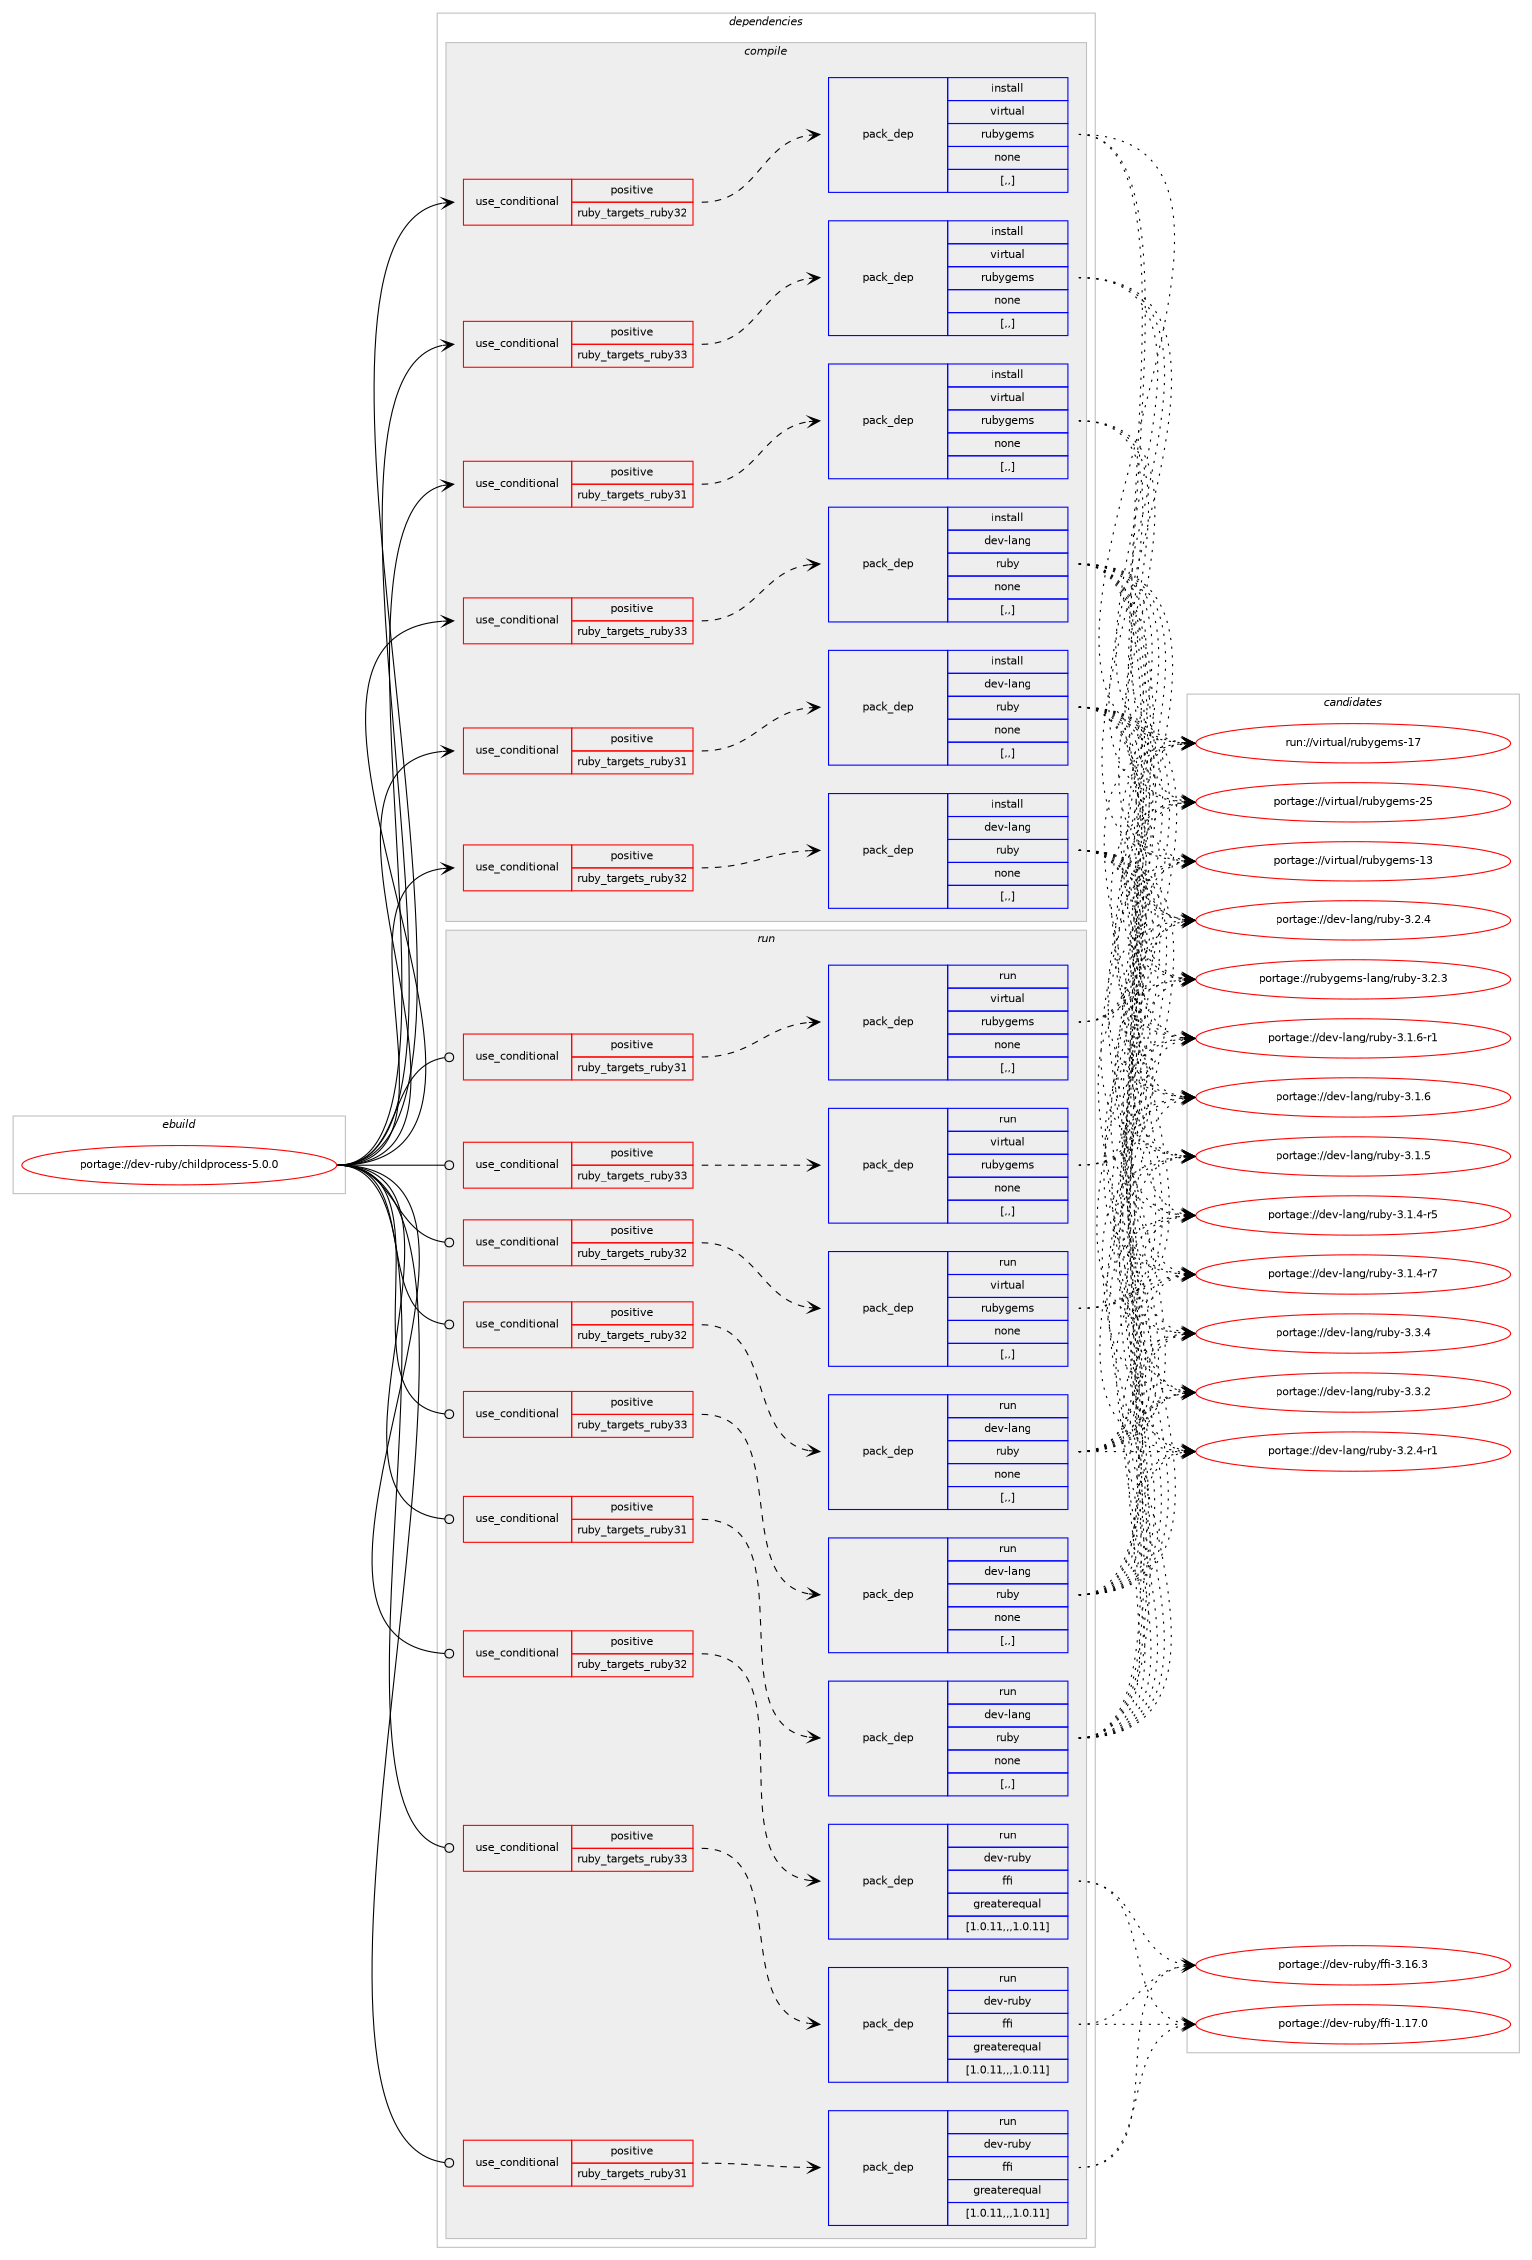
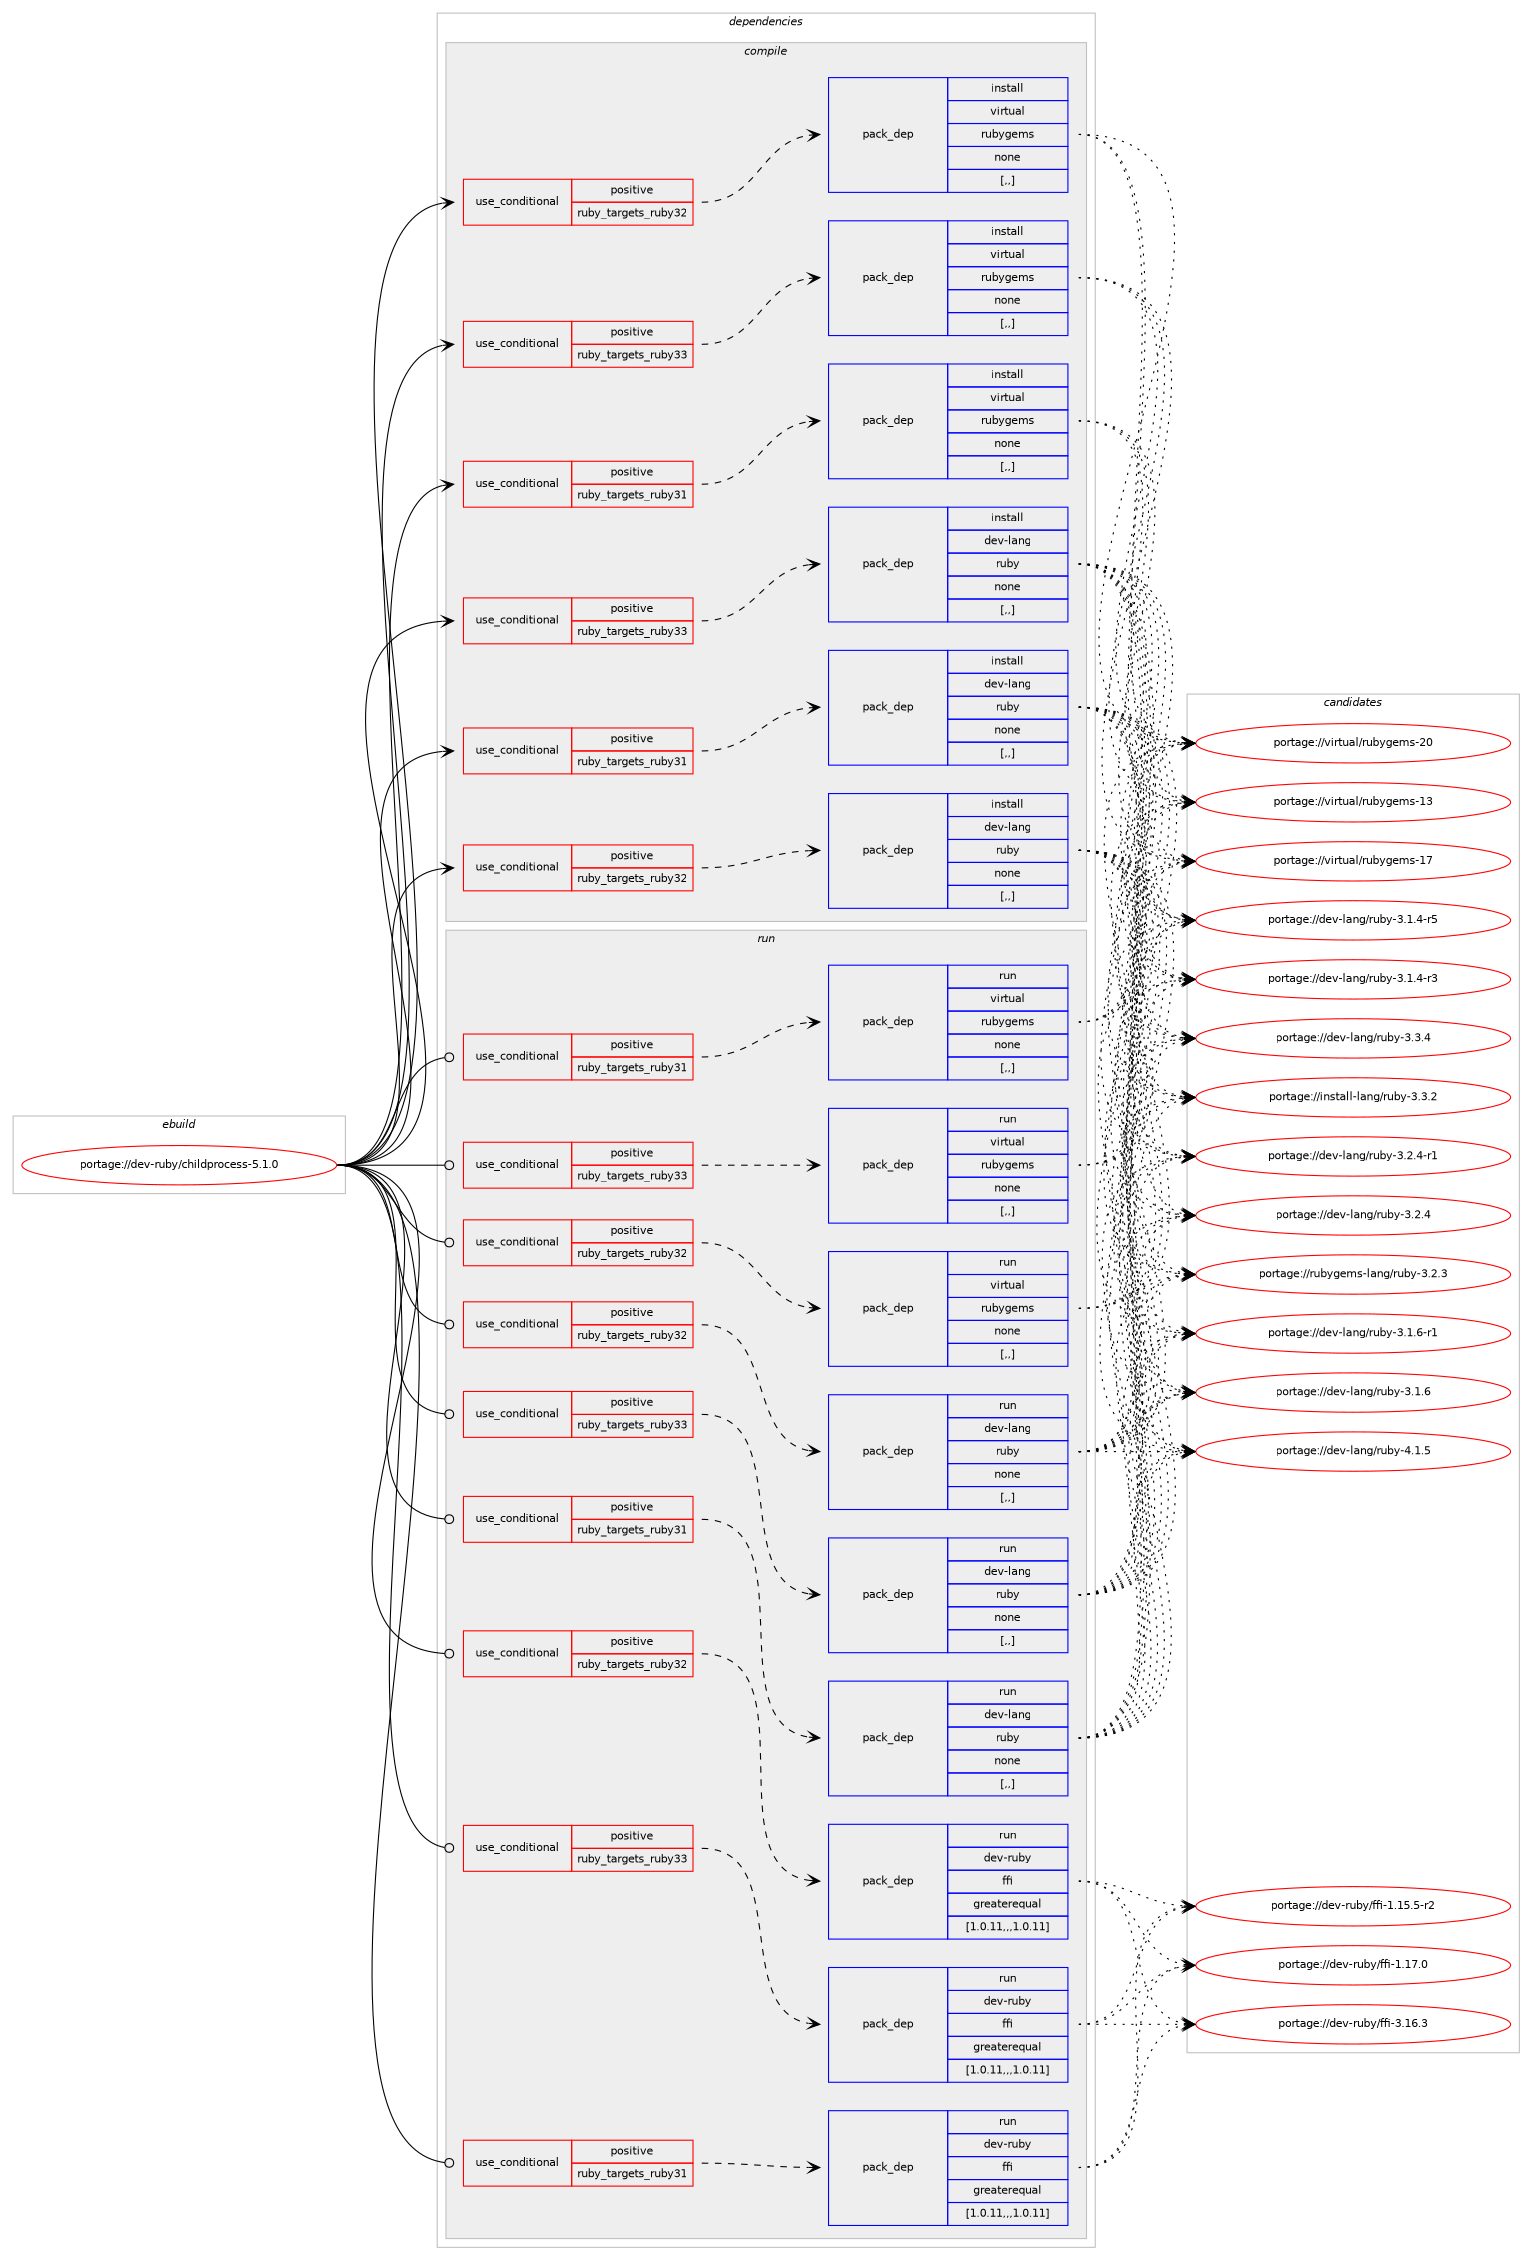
(1353, 743) -> (1353, 861)
(1353, 802) -> (1353, 743)
(1353, 1156) -> (1353, 1452)
(179, 1165) -> (179, 1165)
(1353, 1275) -> (1353, 979)
(1353, 1393) -> (1353, 1097)
none -> (1353, 1906)
